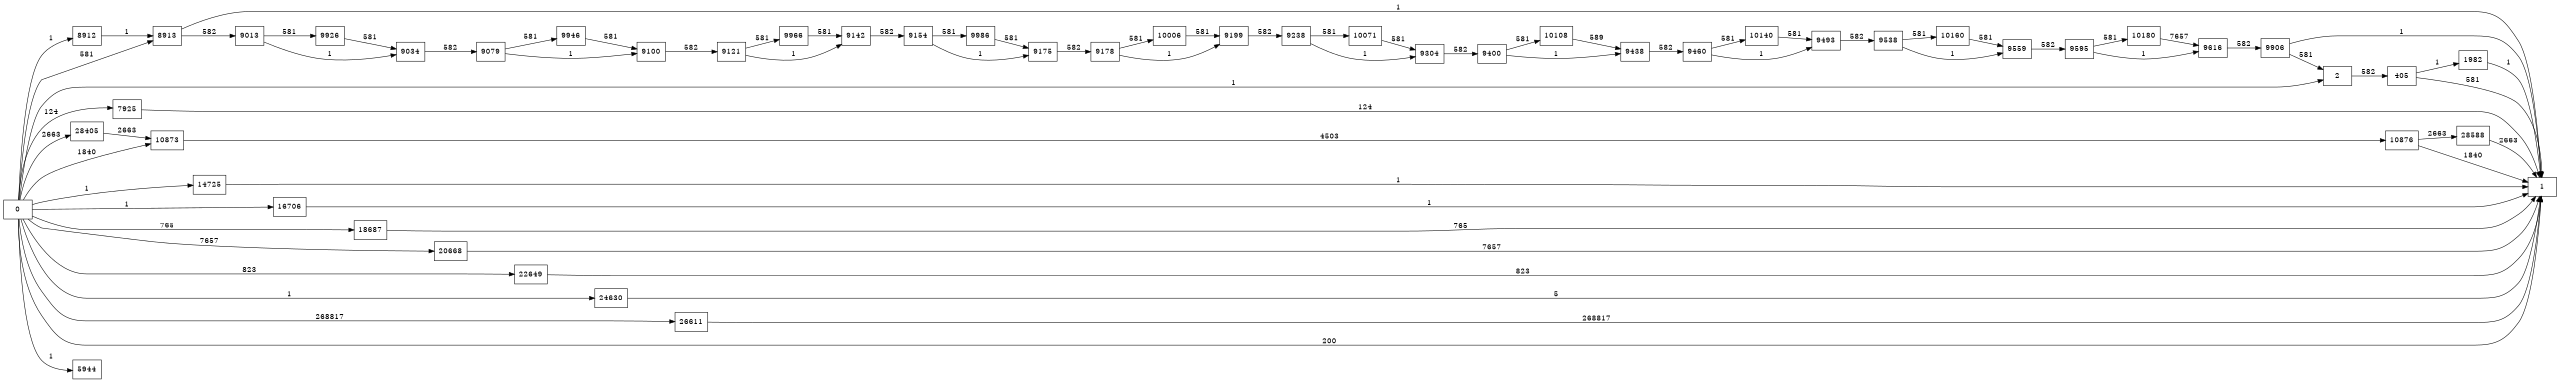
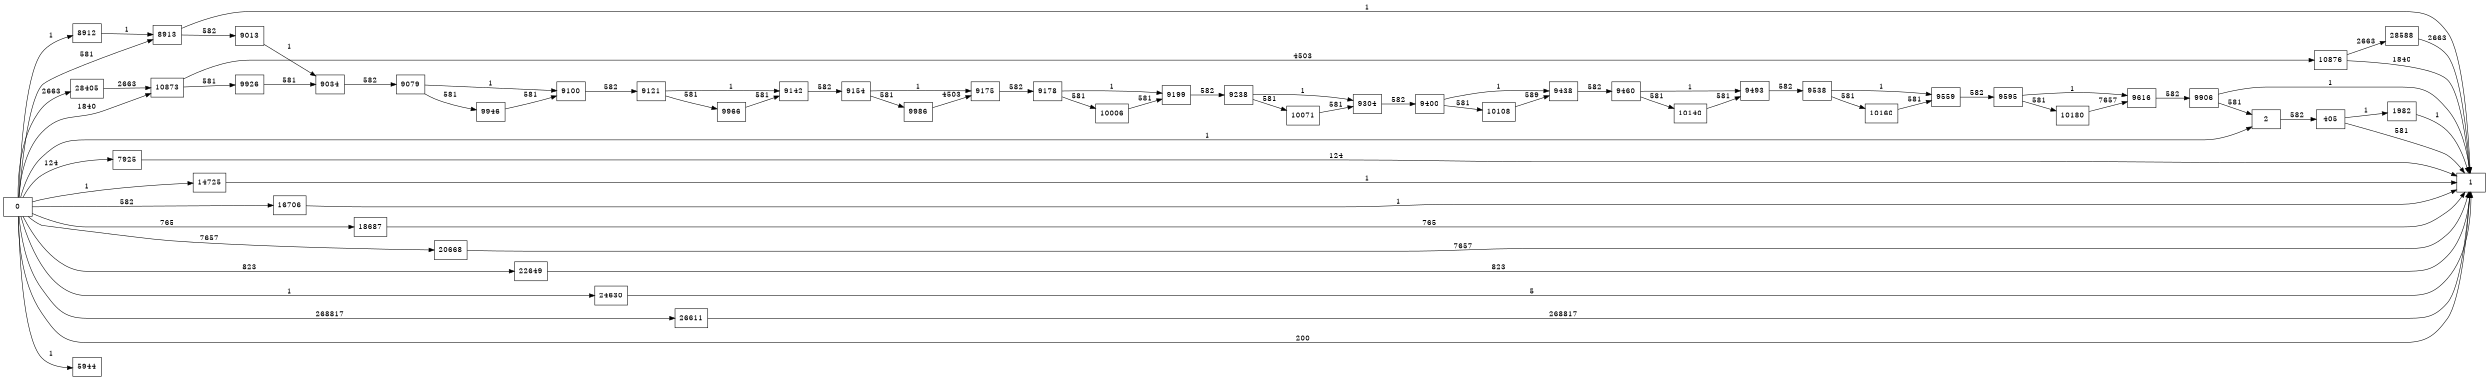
(287, 36) -> (207, 86)
(1012, 38) -> (952, 95)
(127, 205) -> (127, 202)
